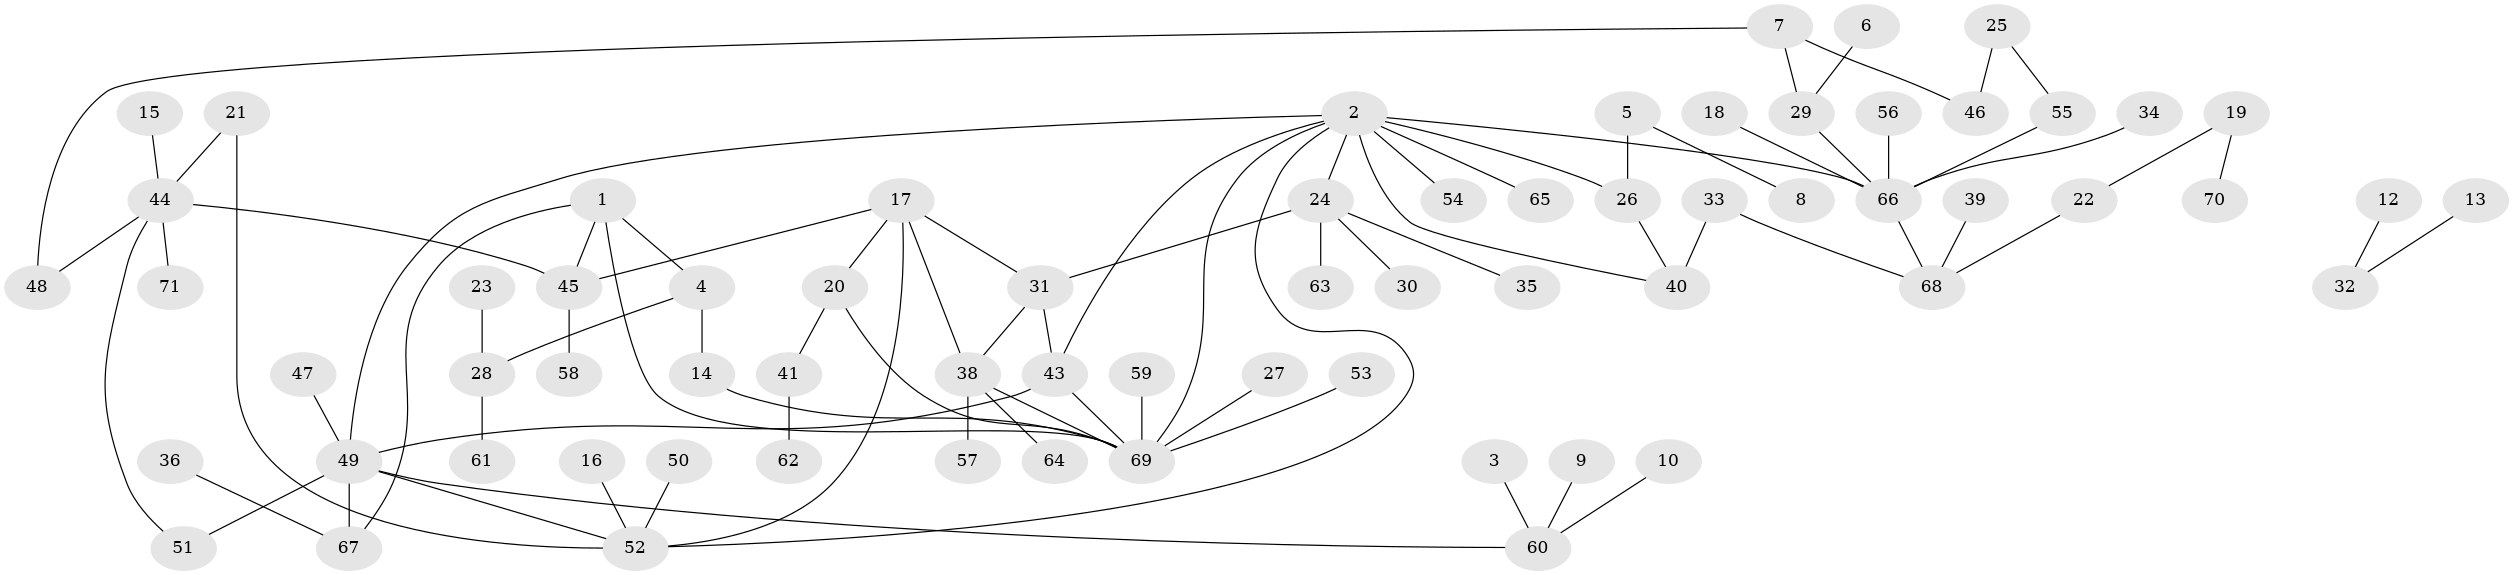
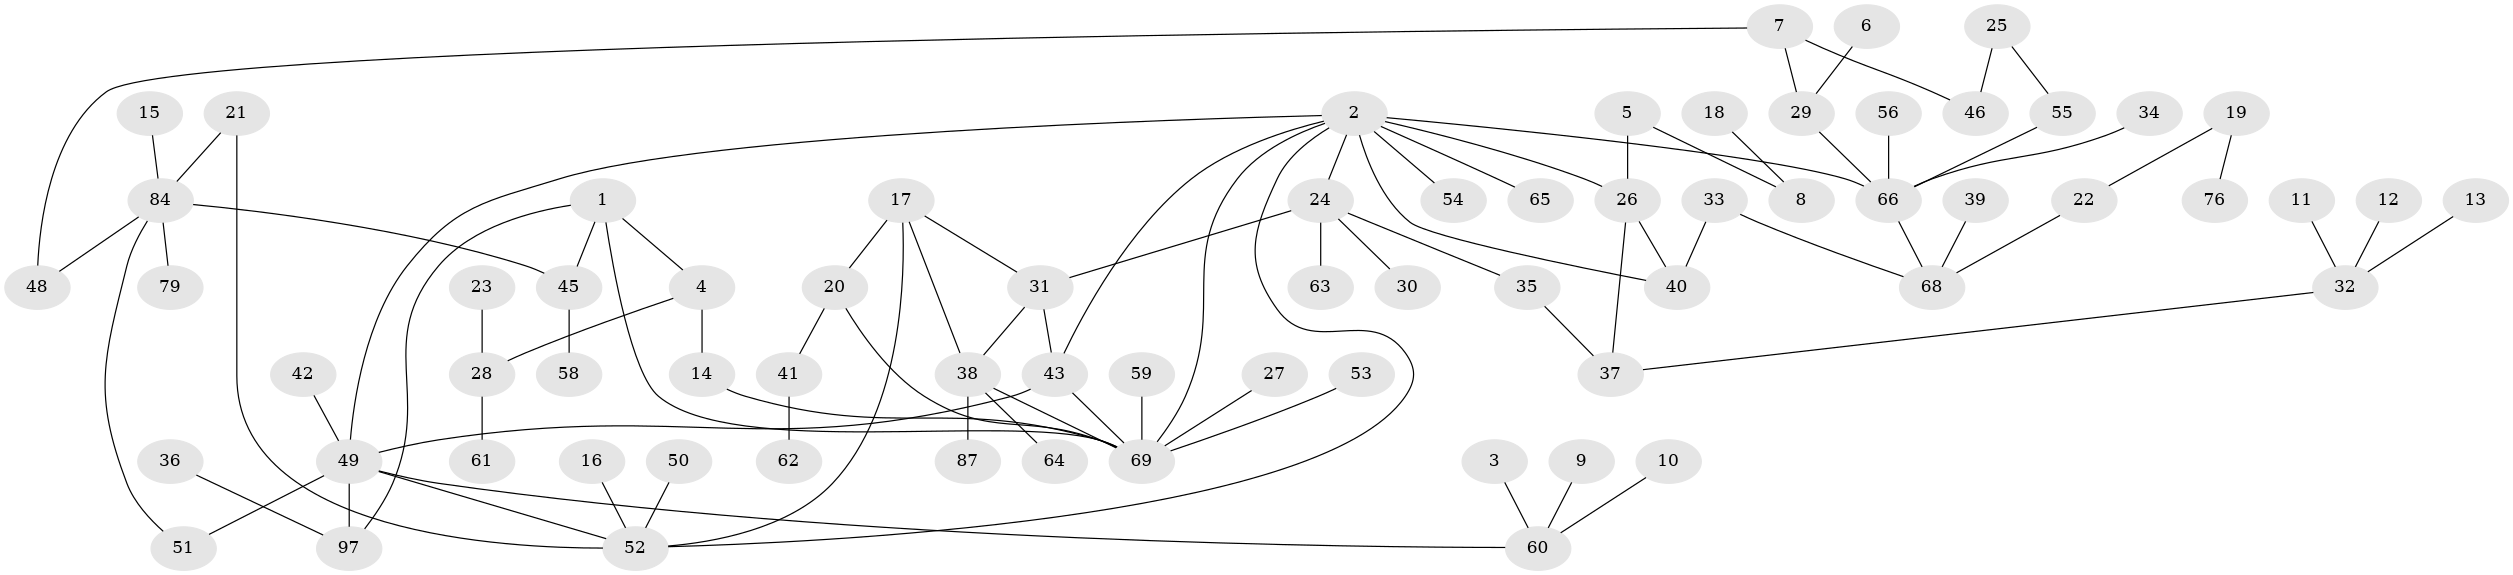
(1802, 157) -> (1753, 152)
(161, 201) -> (161, 201)
(2215, 201) -> (2215, 201)
none -> (2302, 201)
(735, 244) -> none
(170, 288) -> (170, 288)
(303, 375) -> (303, 375)
none -> (1611, 375)
(968, 462) -> (968, 462)
(349, 549) -> (349, 549)
